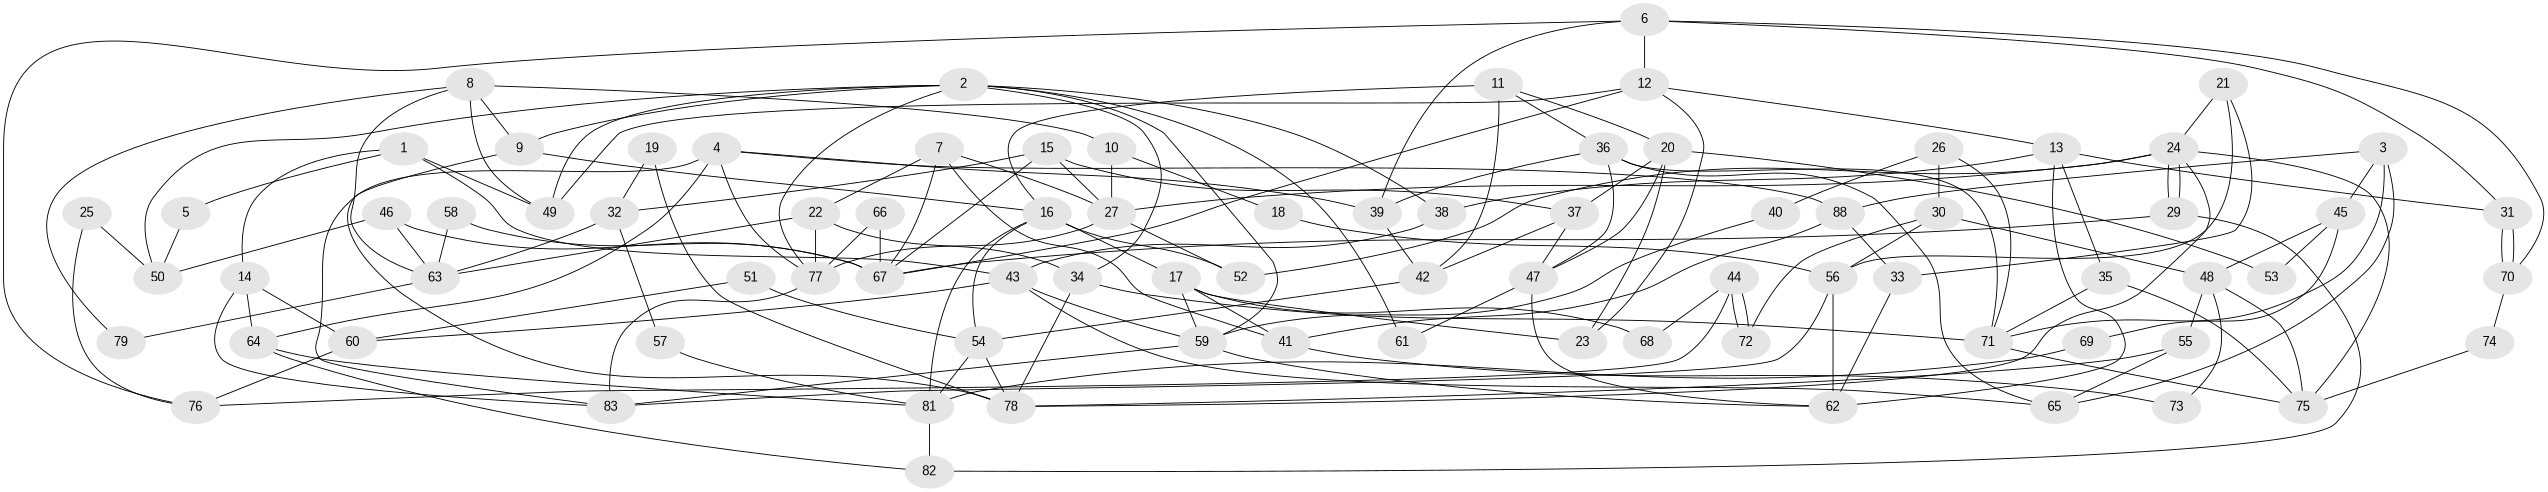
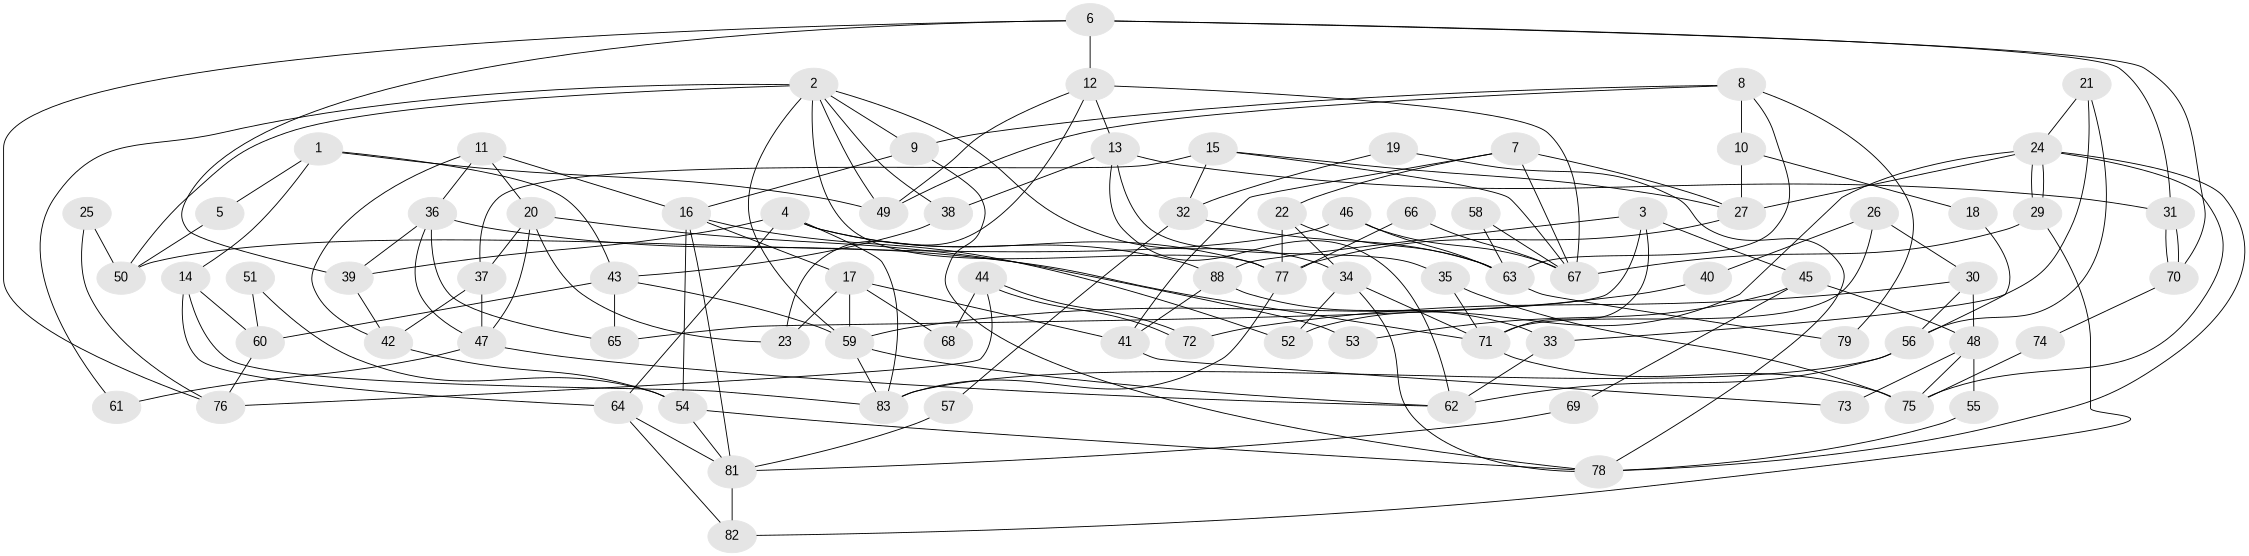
(1163, 239) -> (1324, 303)
(2116, 377) -> none
